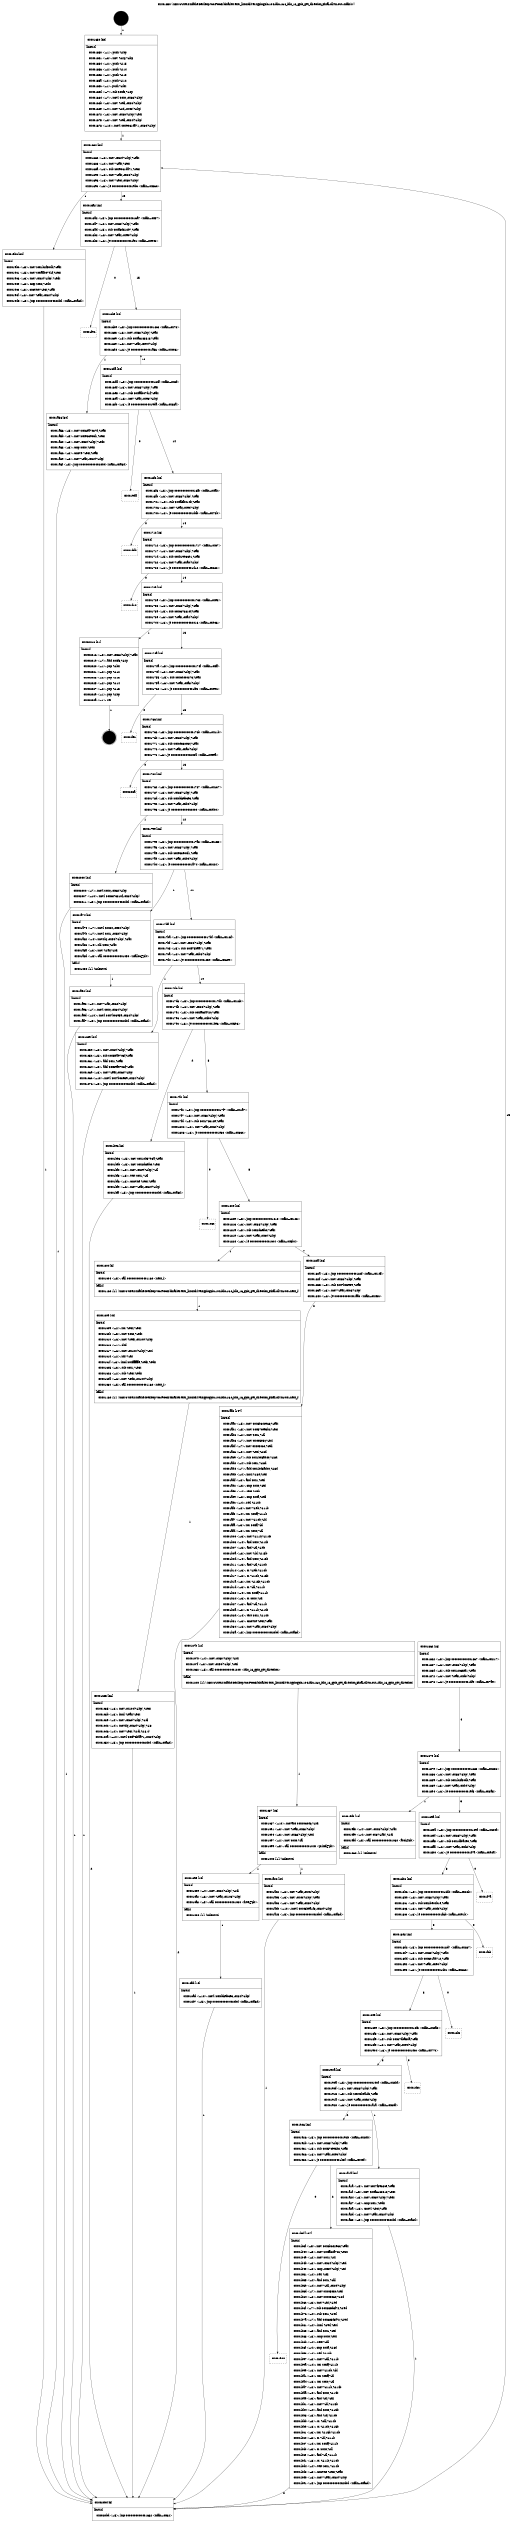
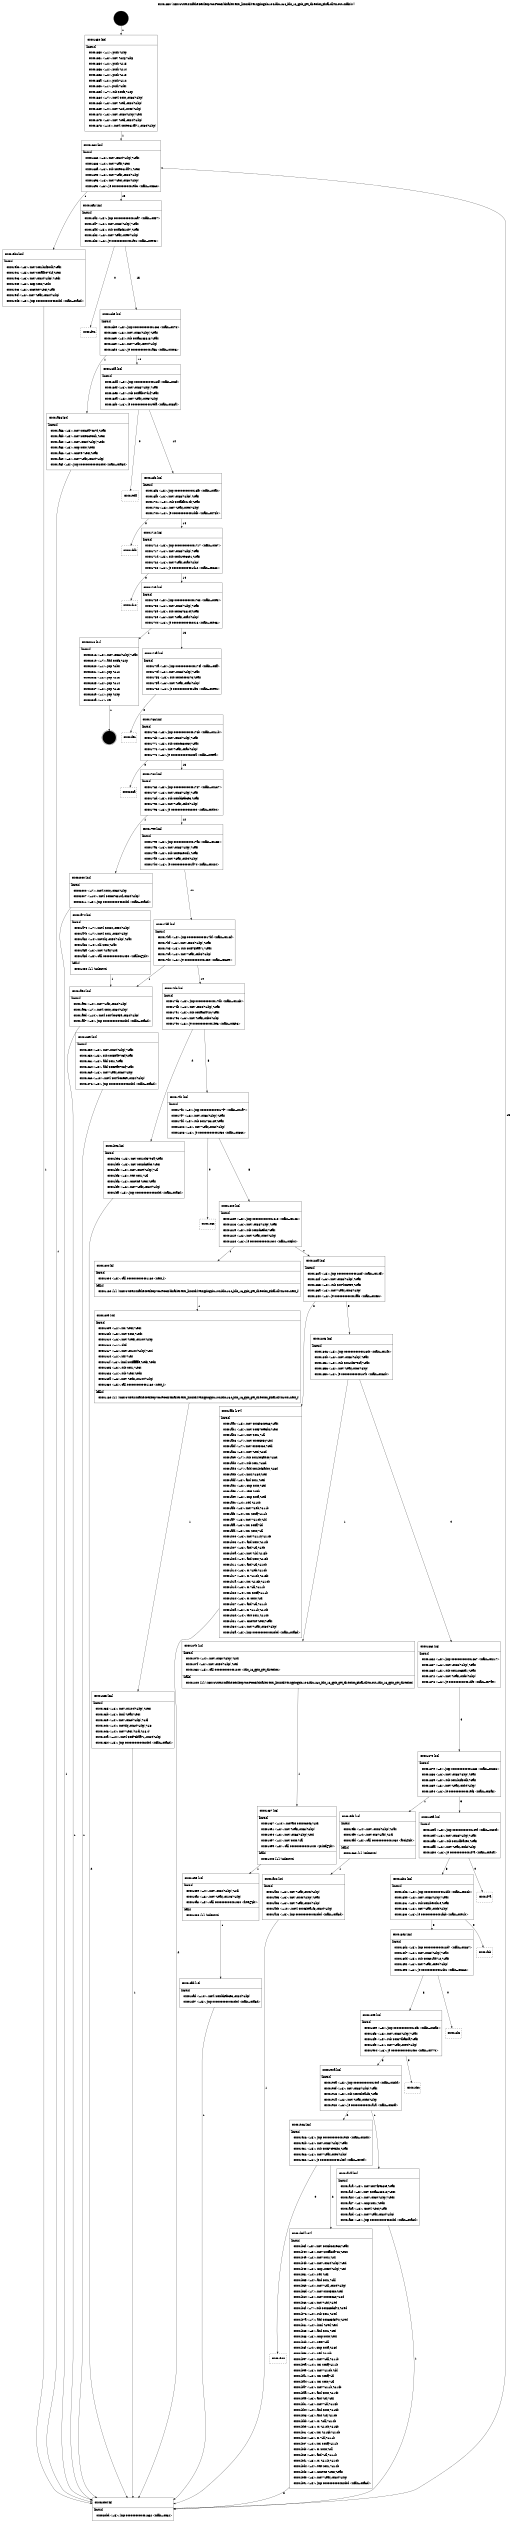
(141, 361) -> (137, 359)
(182, 704) -> none
(164, 891) -> none
(157, 997) -> (152, 975)
none -> (352, 1357)
(300, 1869) -> (341, 1866)
